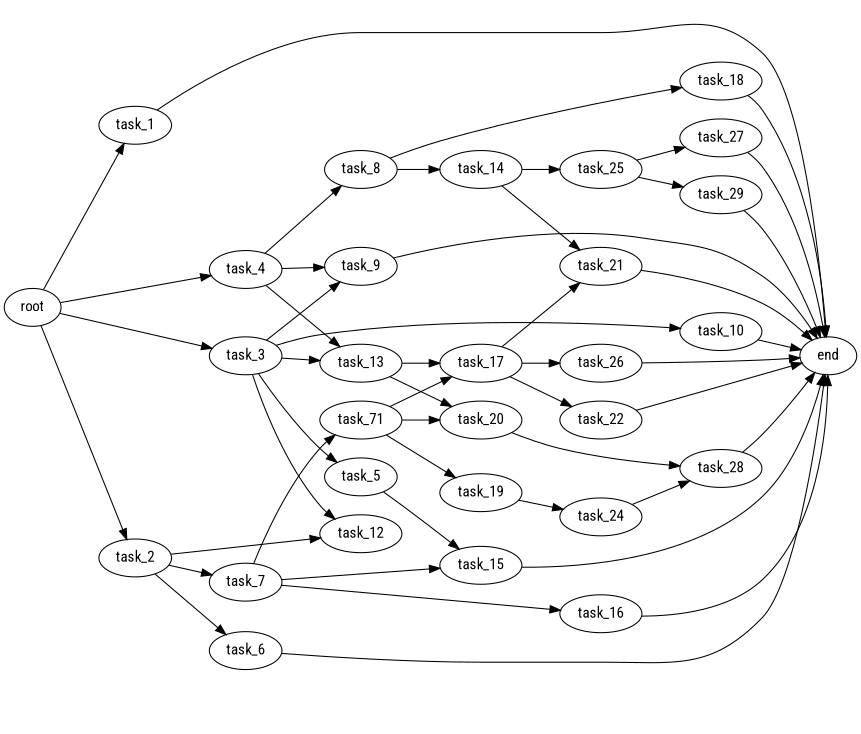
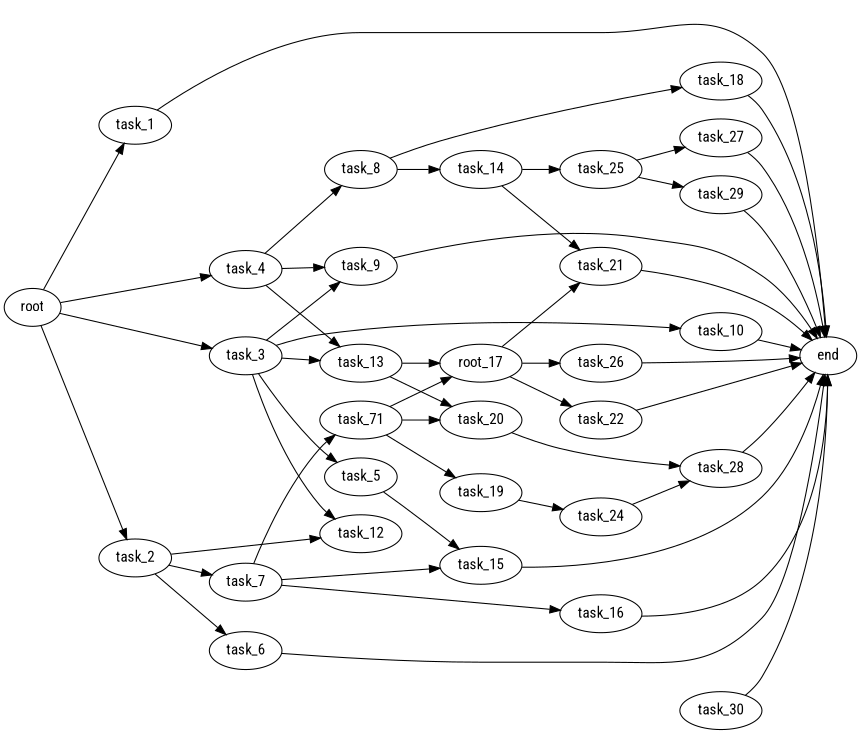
(481, 363) -> (481, 363)
none -> (721, 711)
